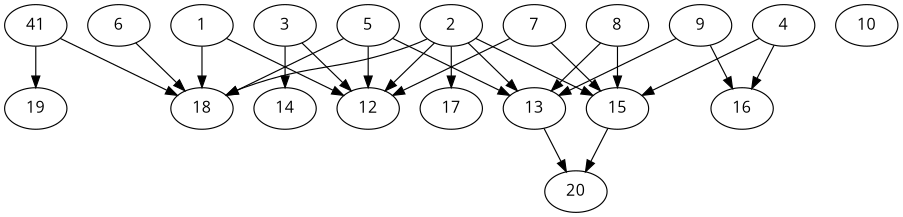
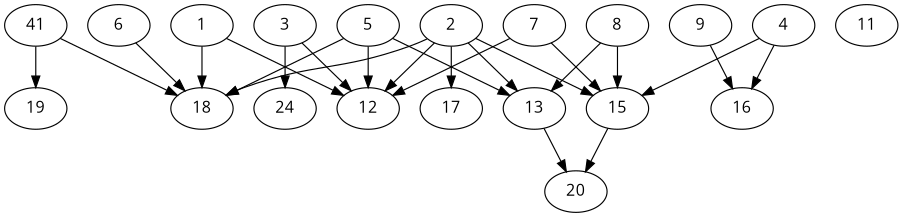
(867, 25) -> (867, 25)
(626, 63) -> none
(285, 108) -> (285, 108)
